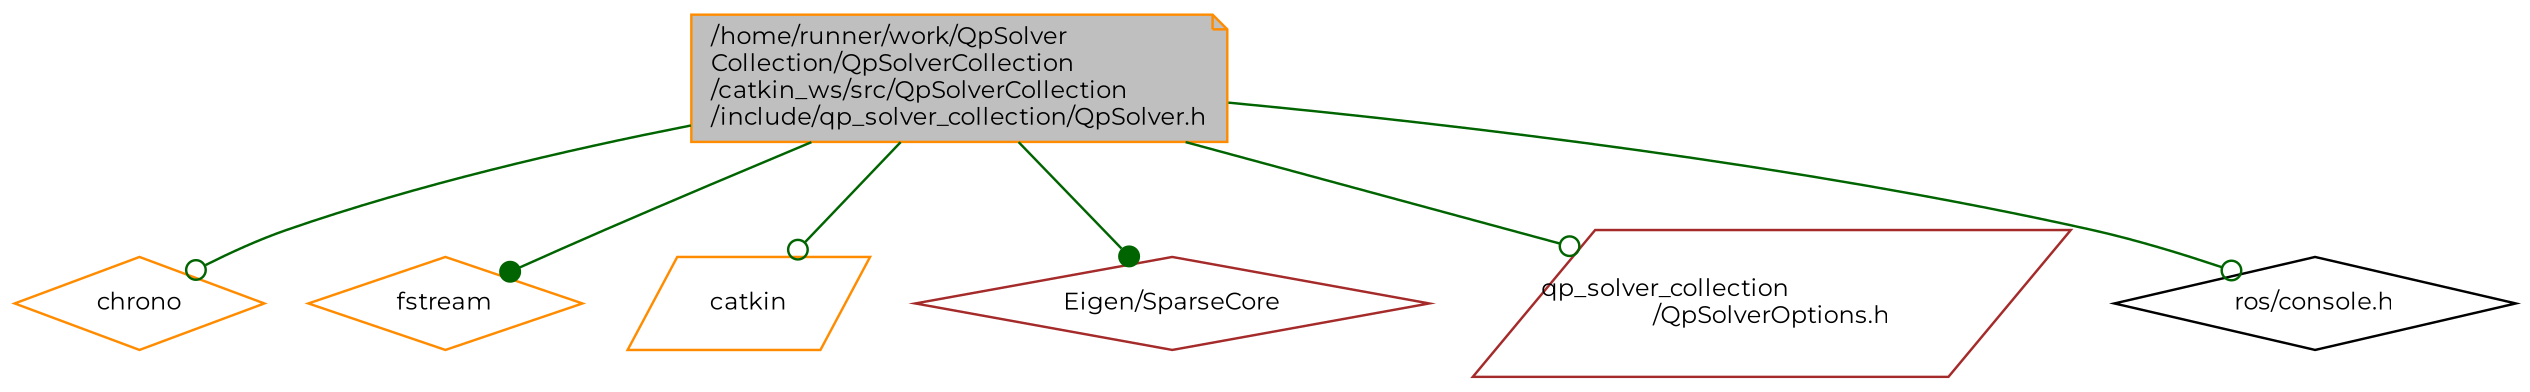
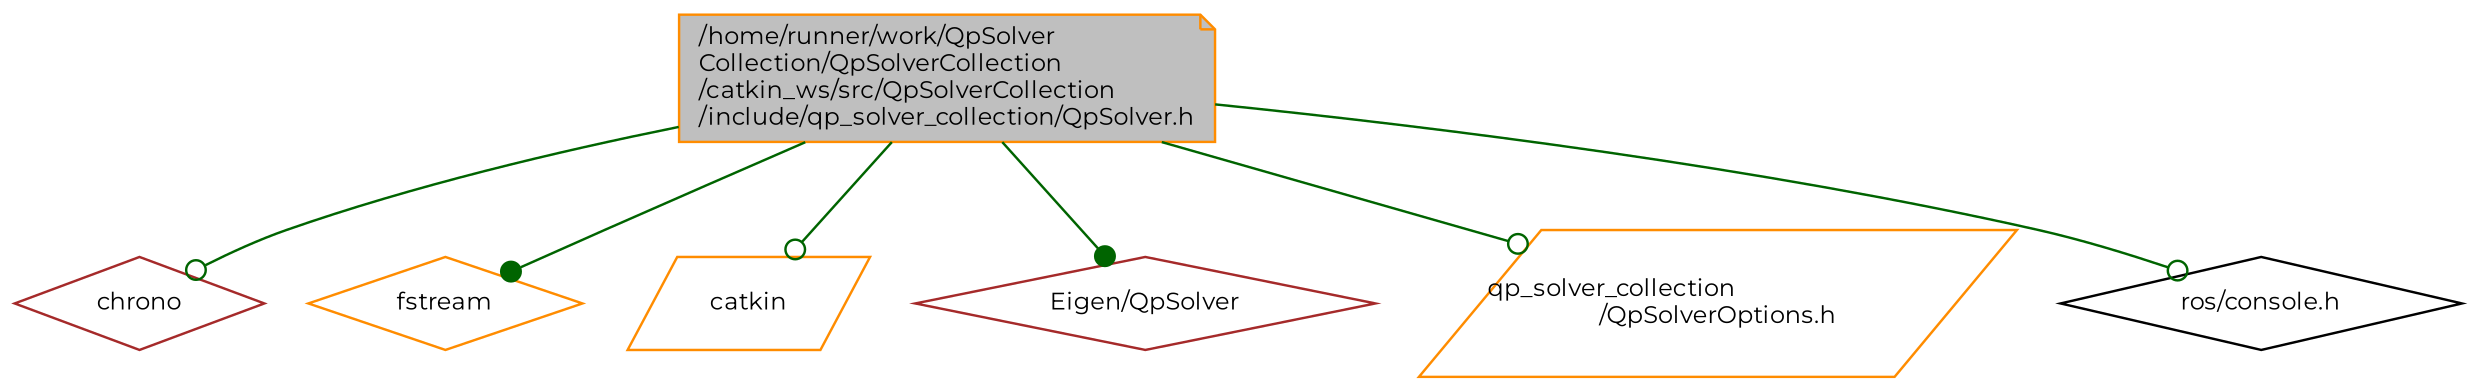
(139, 303) -> (139, 303)
(1172, 303) -> (1145, 303)
(1772, 303) -> (1718, 303)
